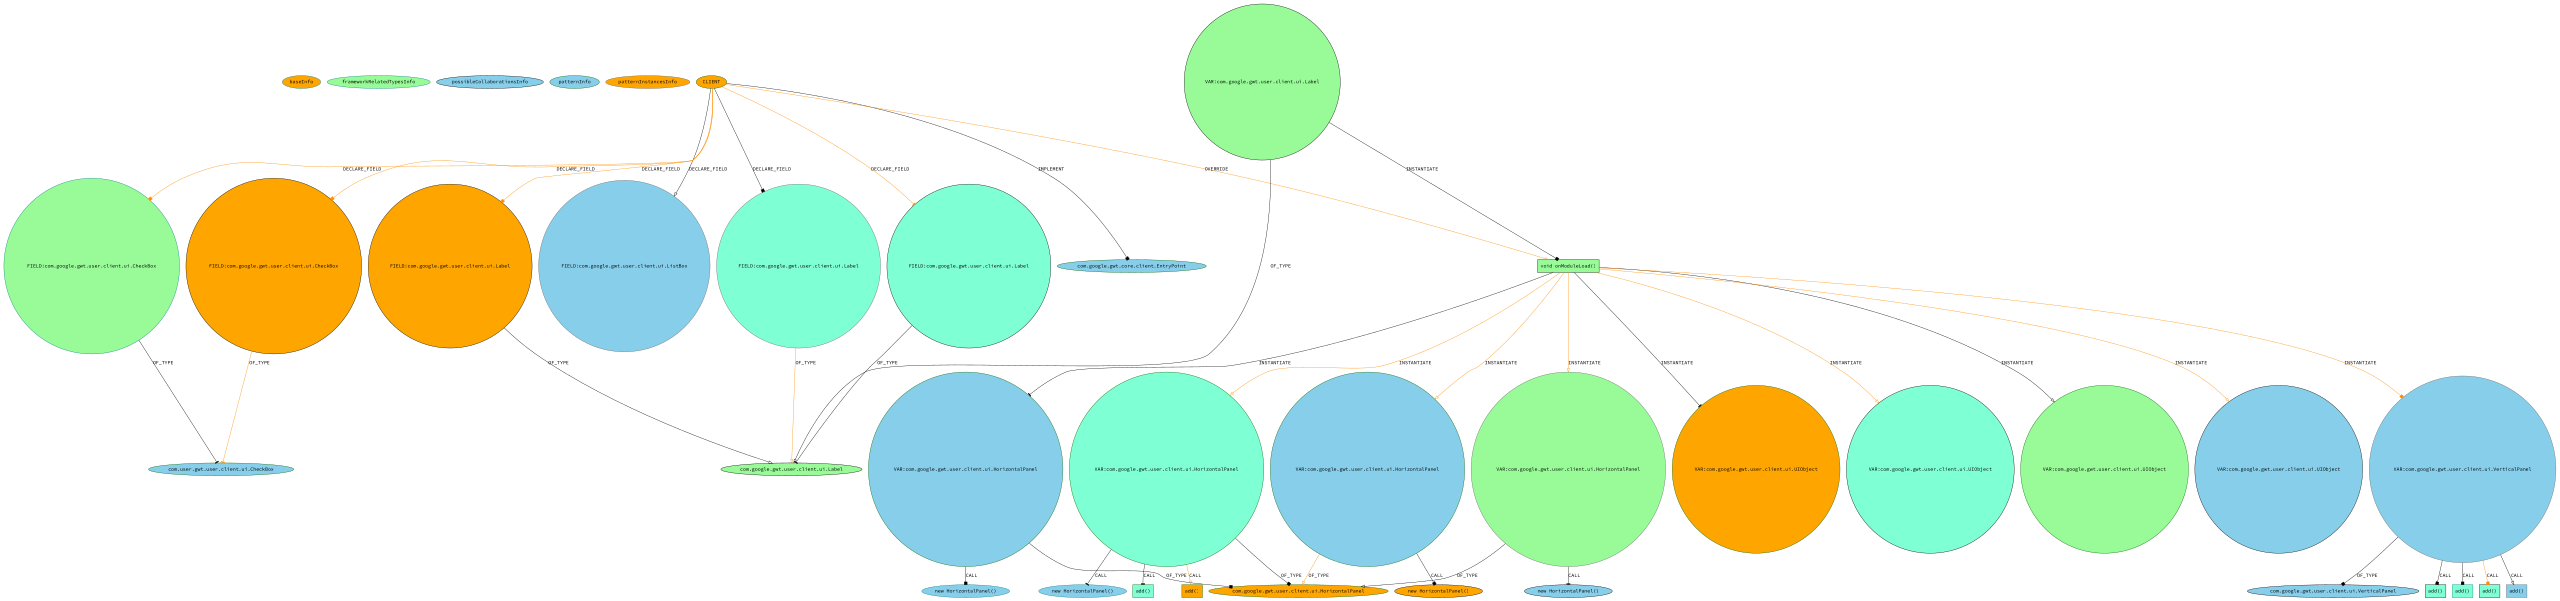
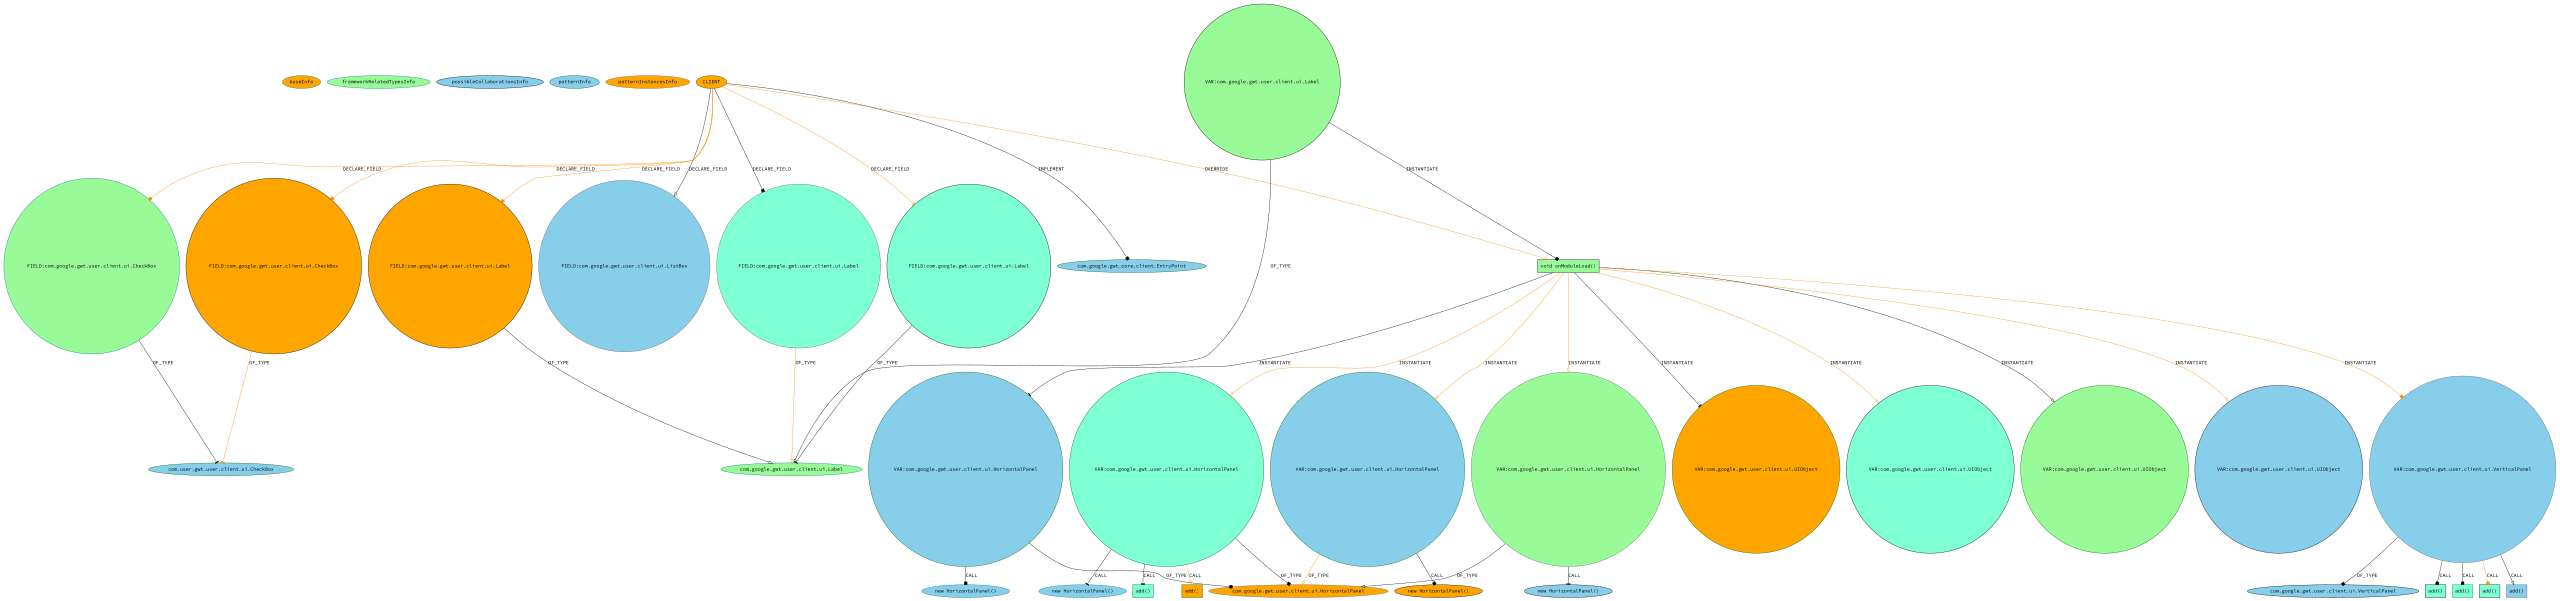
(791, 469) -> (791, 469)
(1298, 591) -> (1298, 591)
